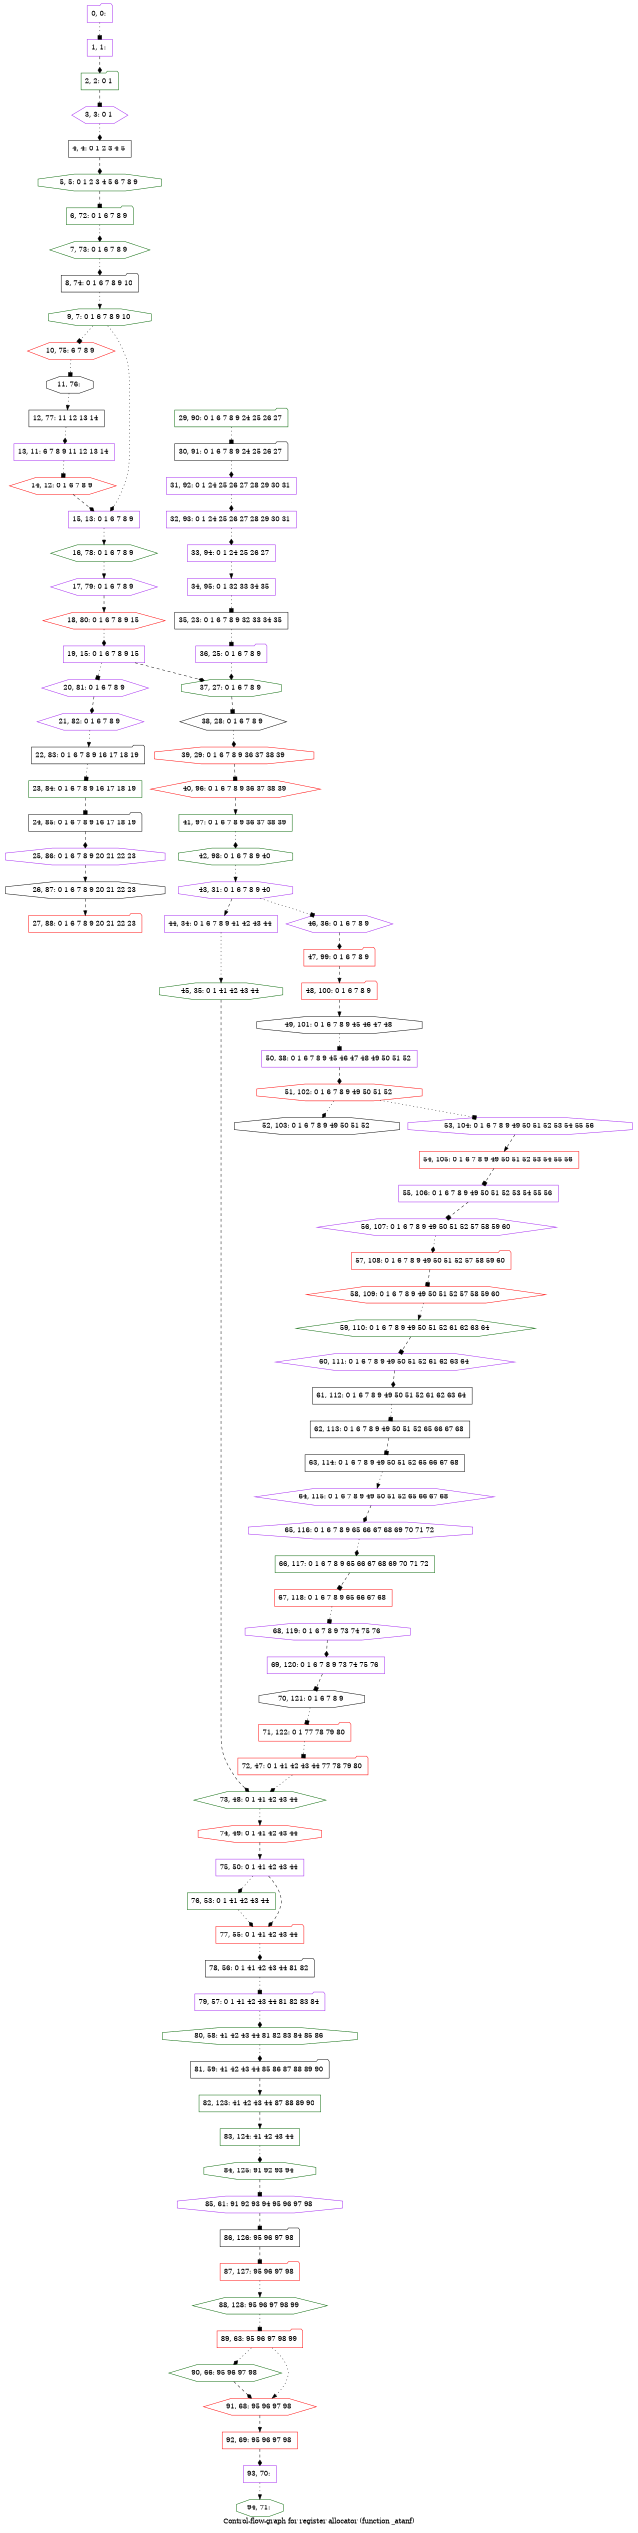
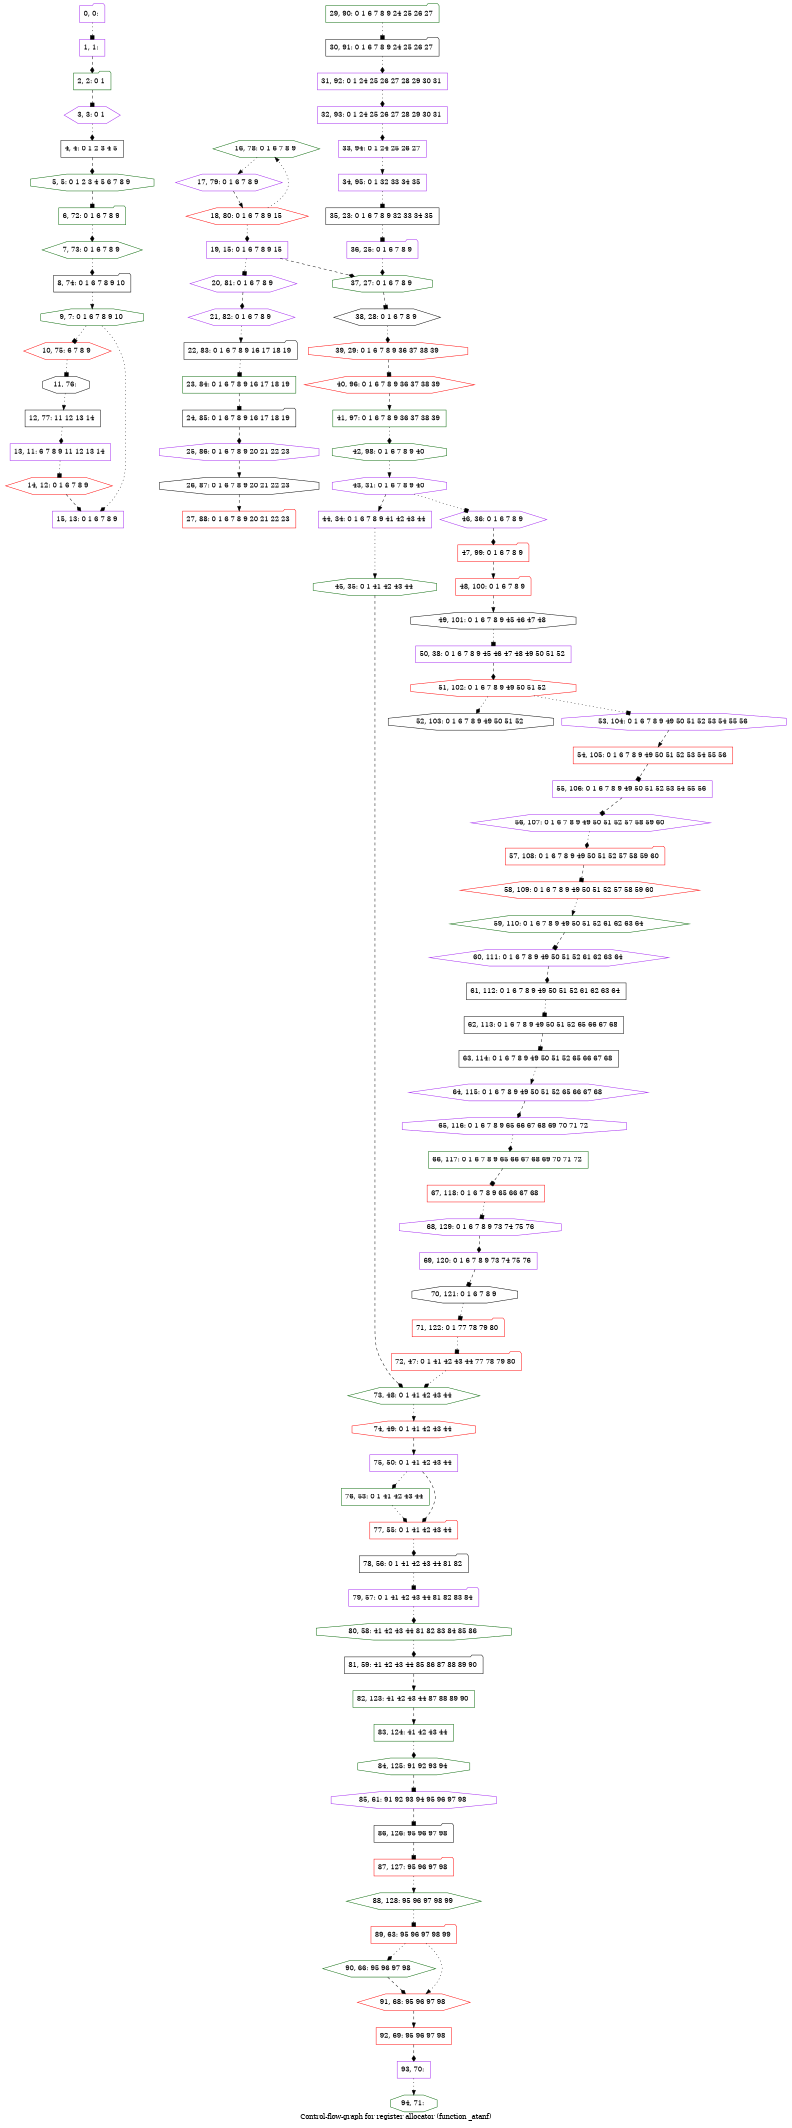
(104, 534) -> (288, 187)
(328, 1632) -> (480, 1227)
